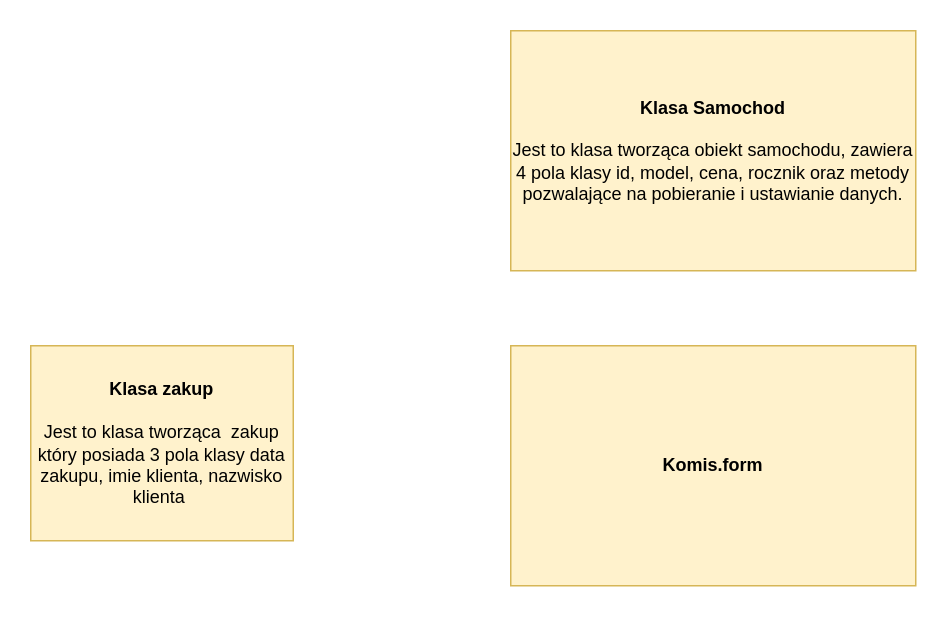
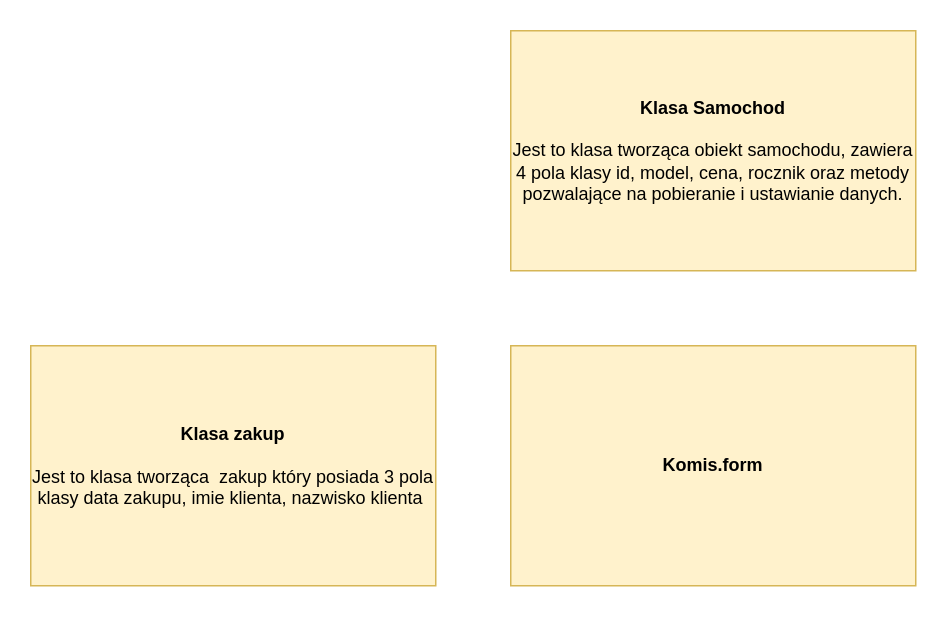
(162, 443) -> (233, 466)
